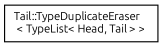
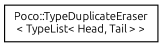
(81, 23) -> (81, 23)
